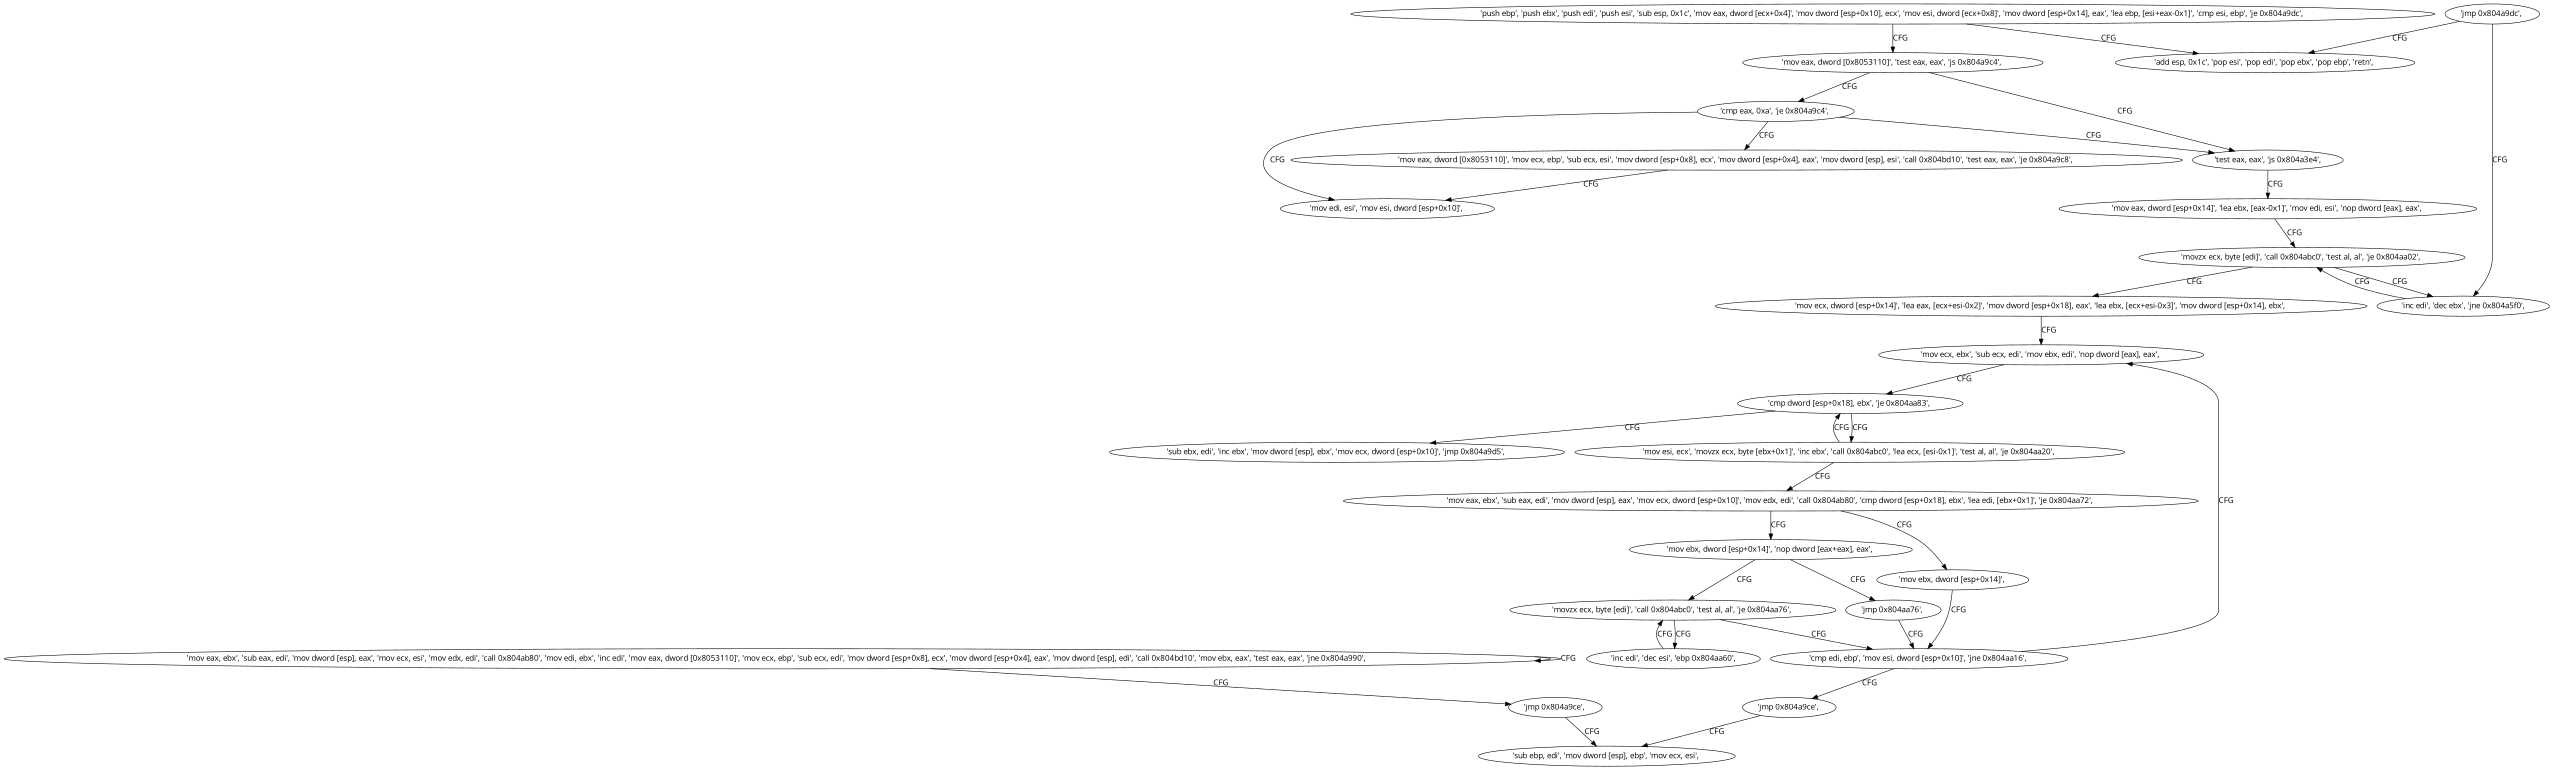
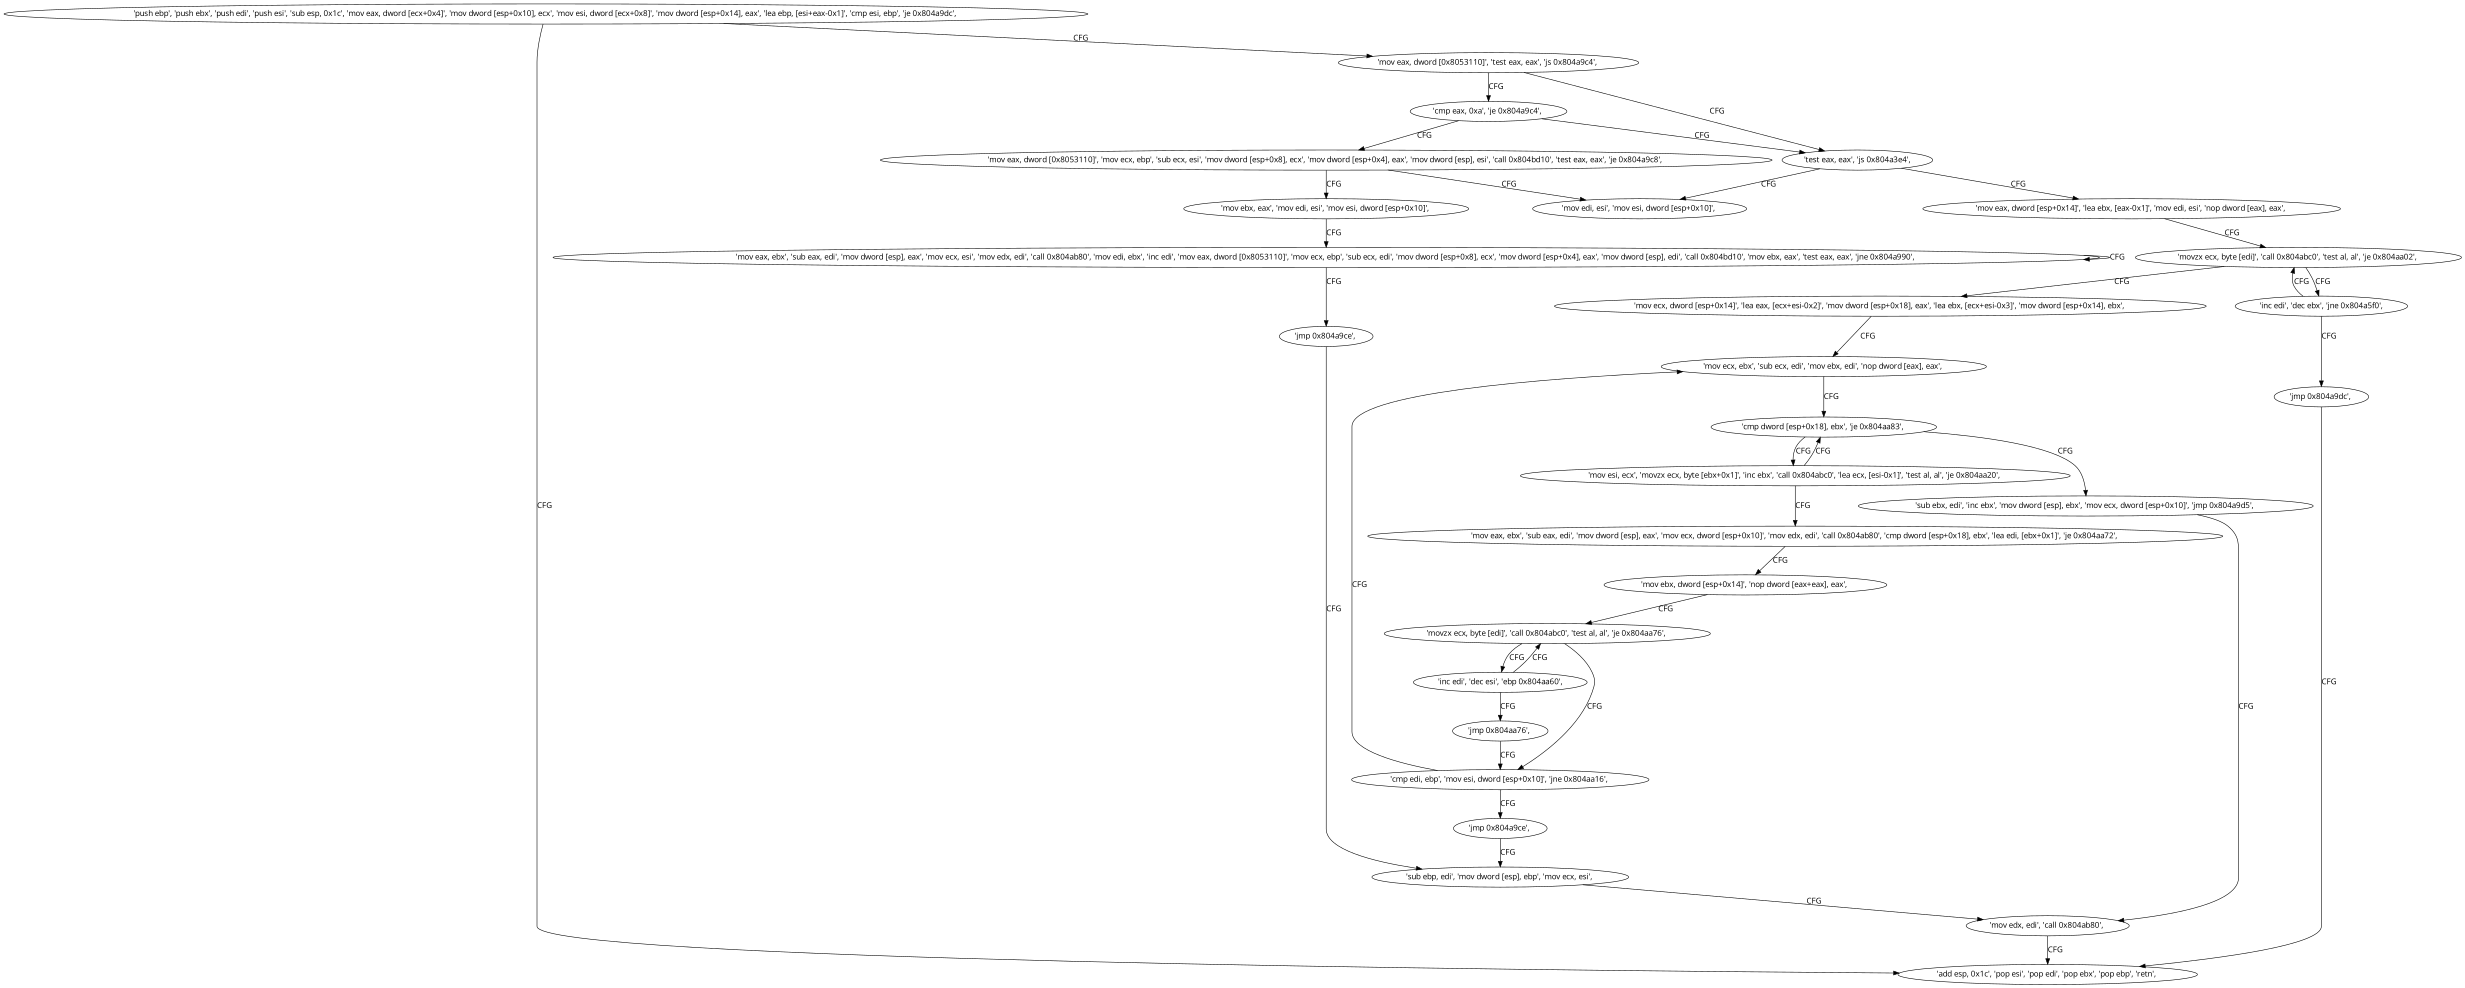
(1436, 121) -> (1753, 184)
(2492, 160) -> (2321, 349)
none -> (1326, 209)
(1830, 579) -> (1500, 704)
(1953, 580) -> none
none -> (2048, 926)
